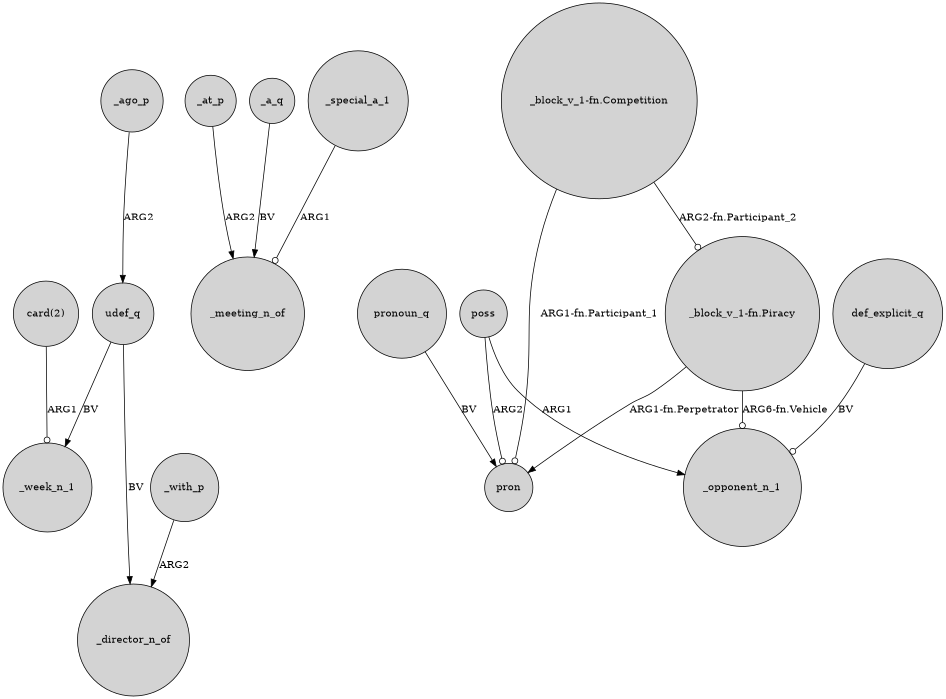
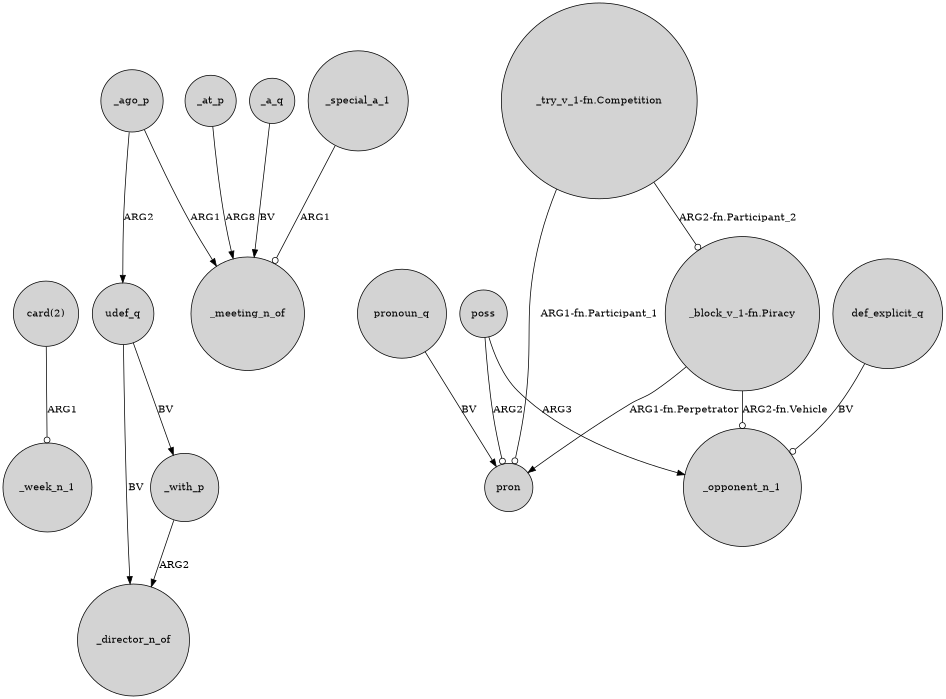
(599, 101) -> (599, 101)
none -> (176, 196)
(241, 218) -> (241, 218)
(90, 391) -> (152, 395)
(557, 410) -> (557, 410)
(785, 410) -> (785, 410)
